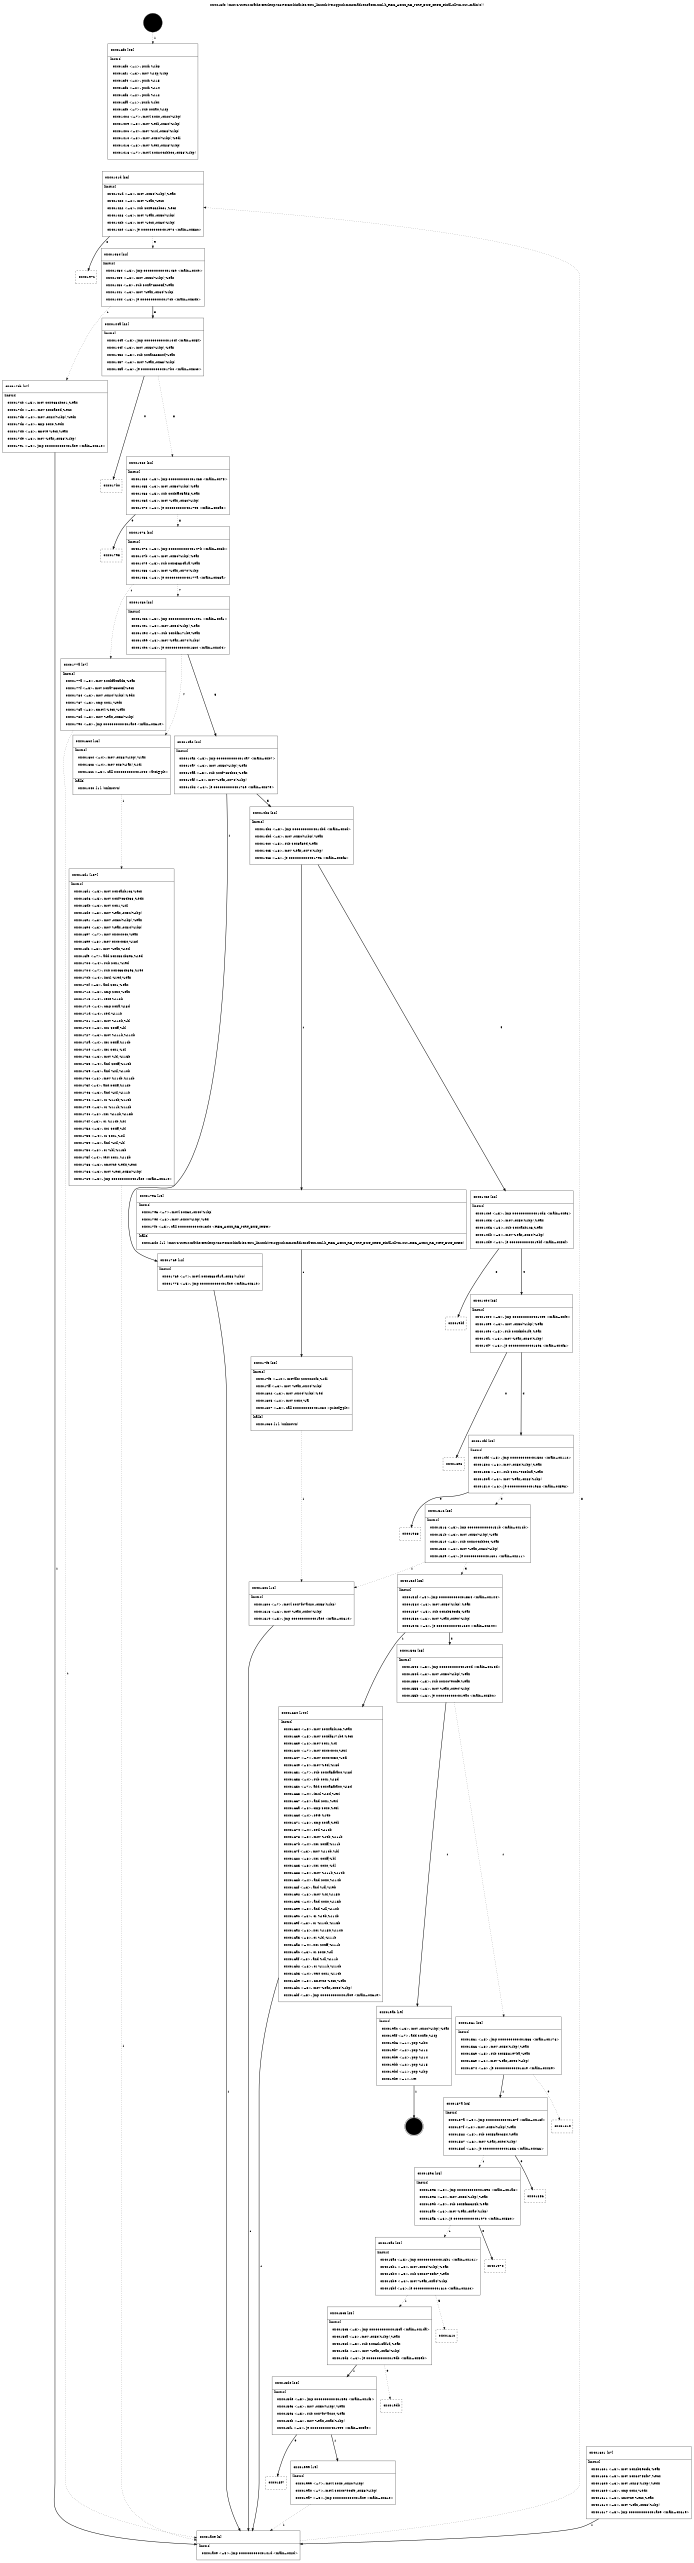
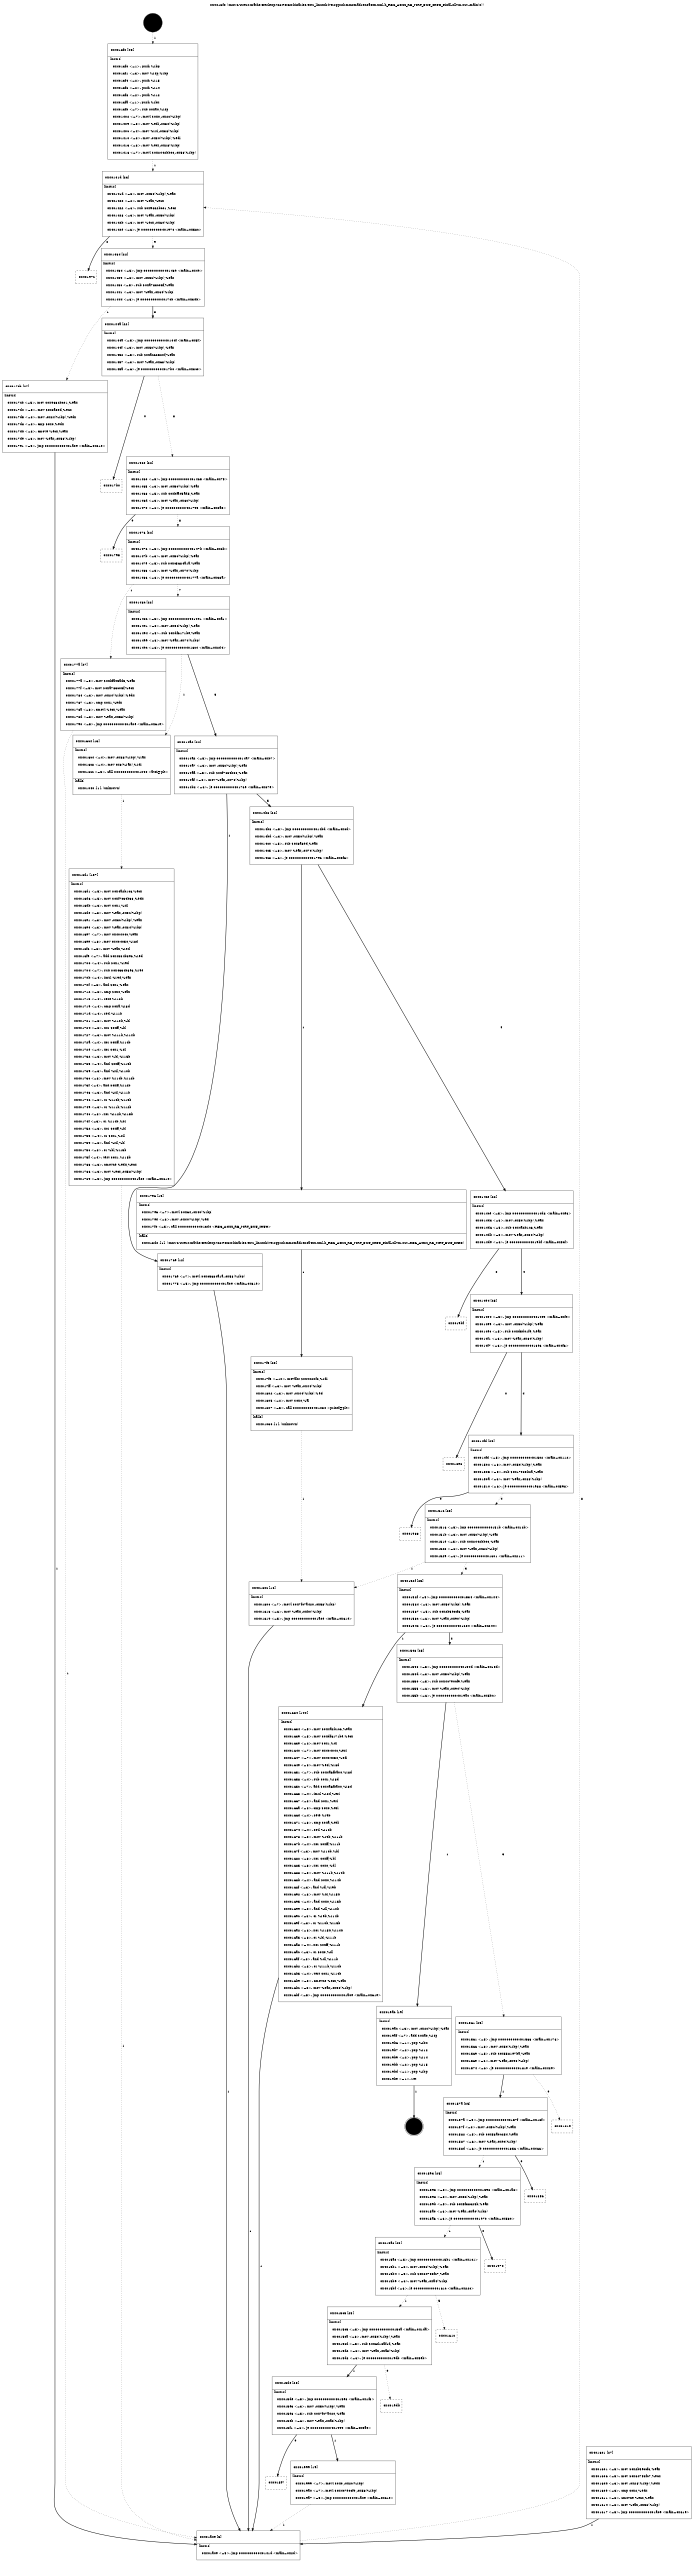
none -> (153, 164)
(183, 695) -> (183, 695)
(503, 1854) -> (503, 1854)
